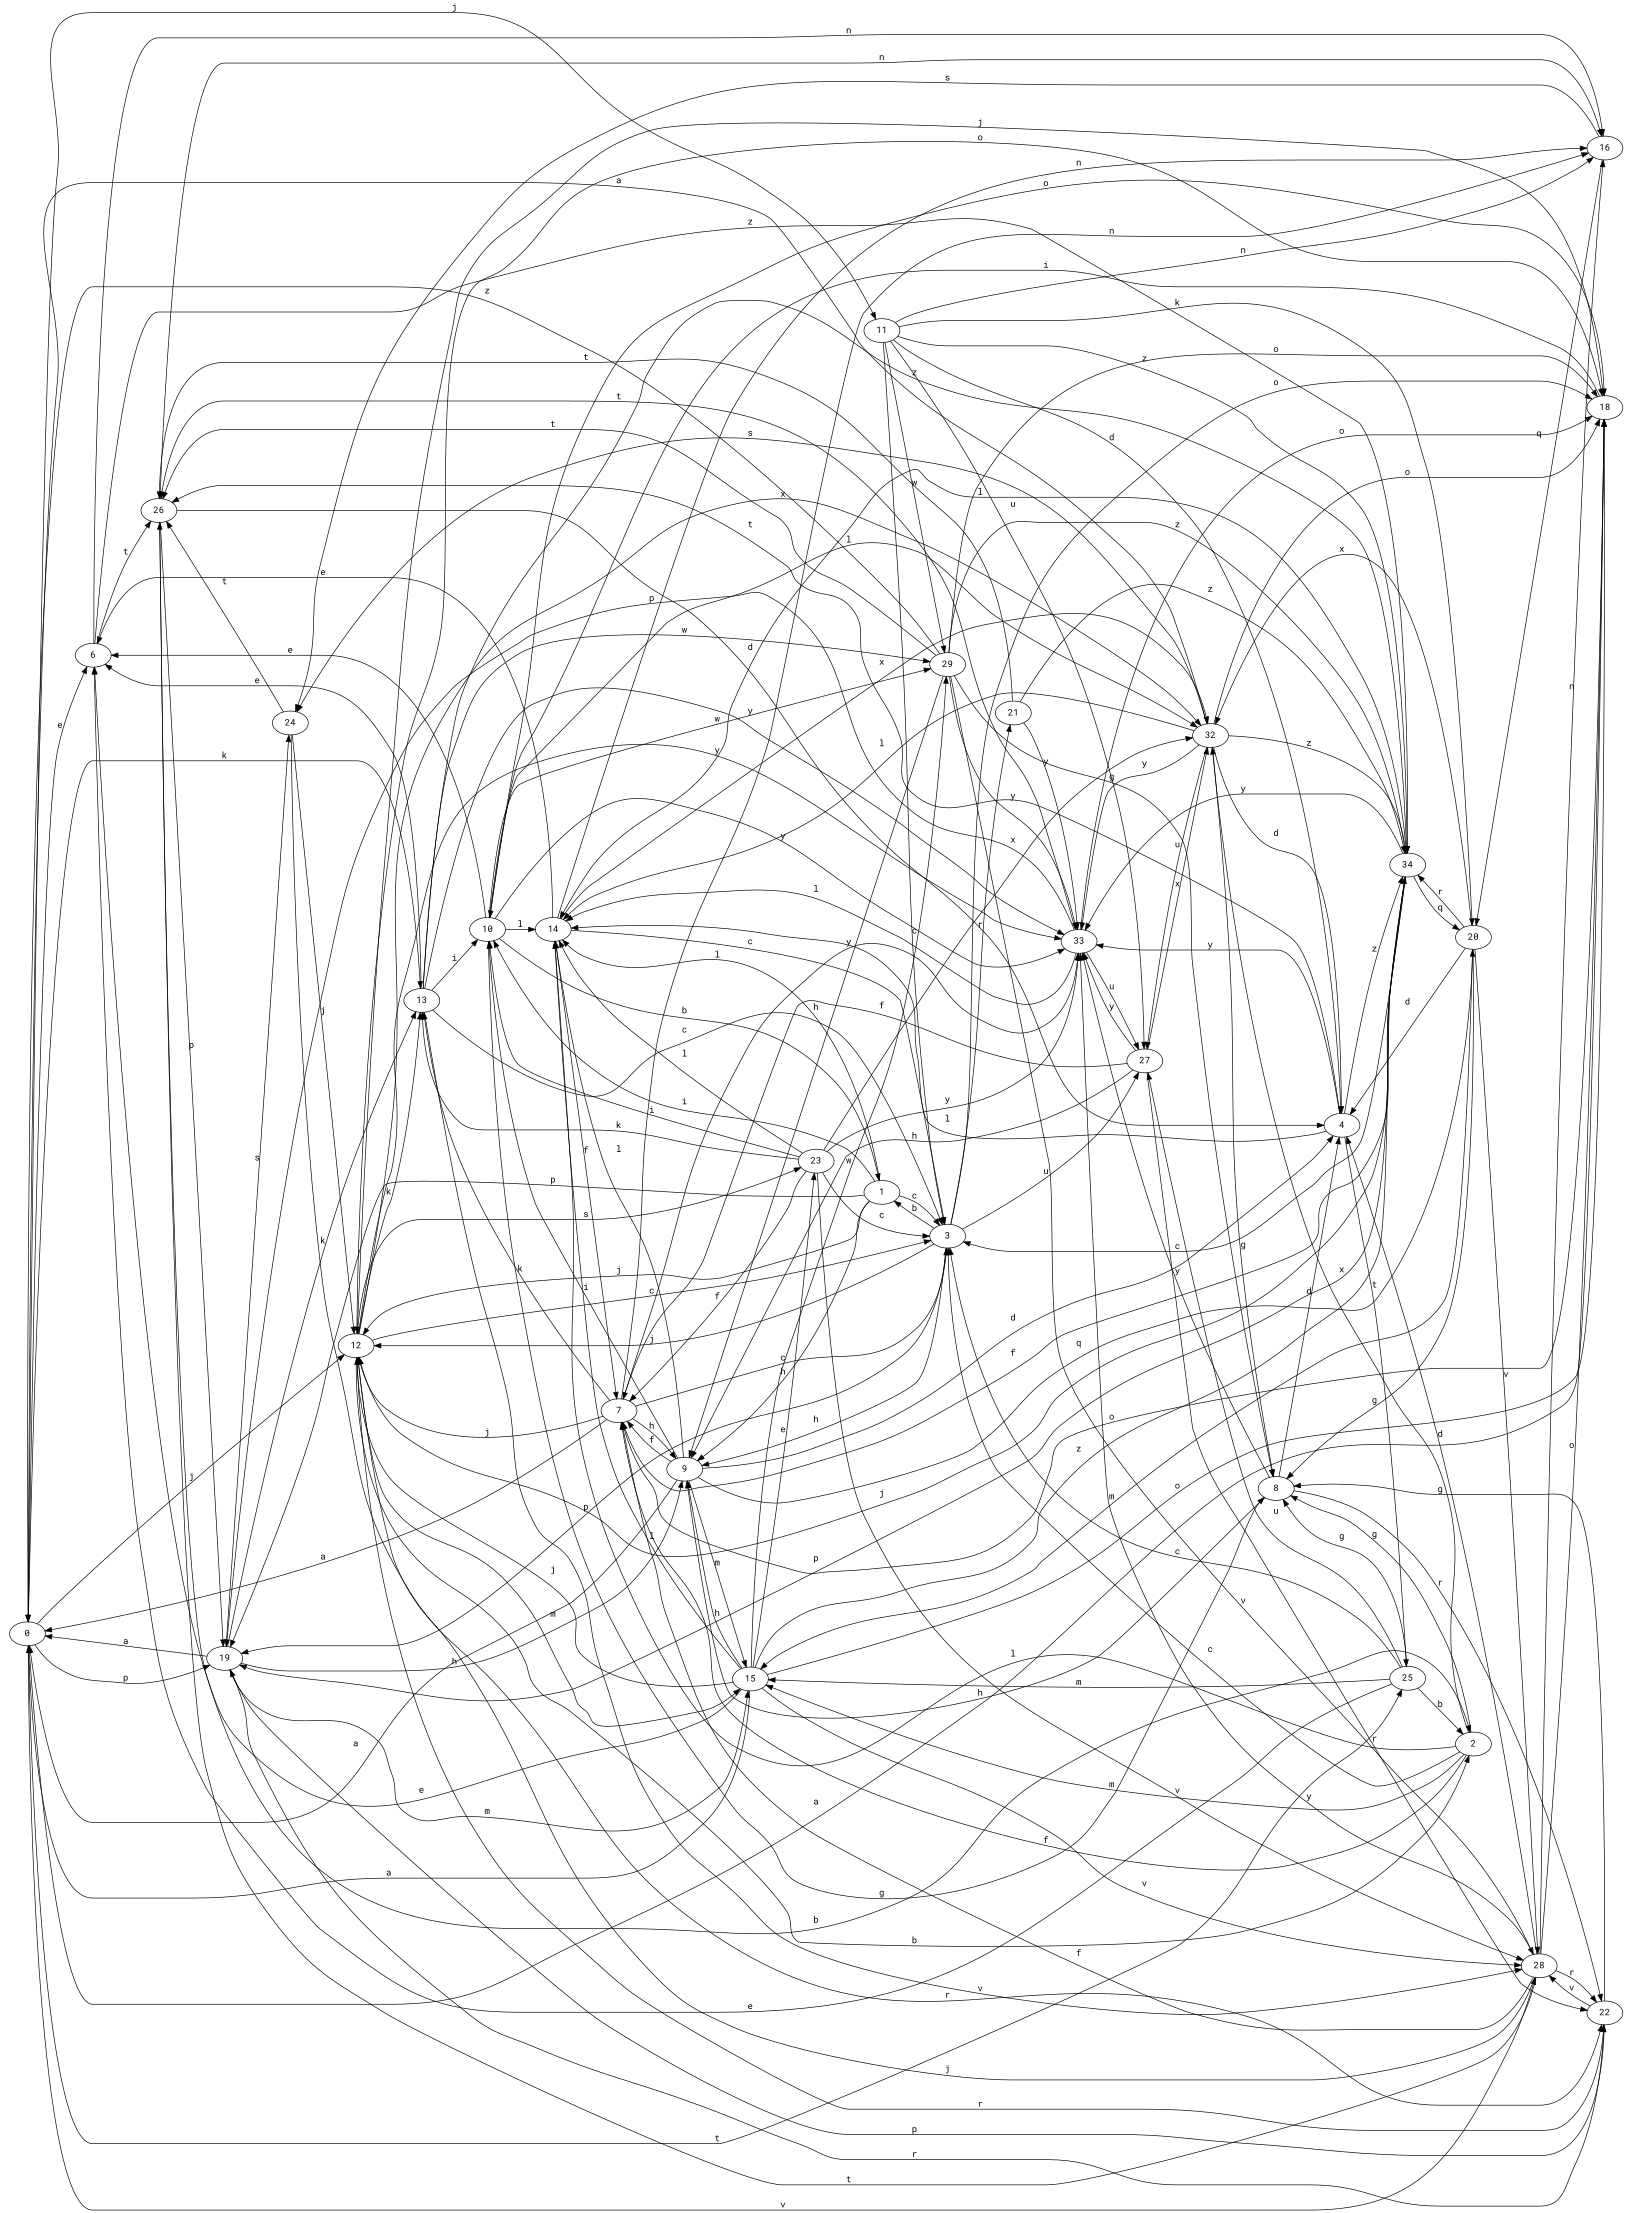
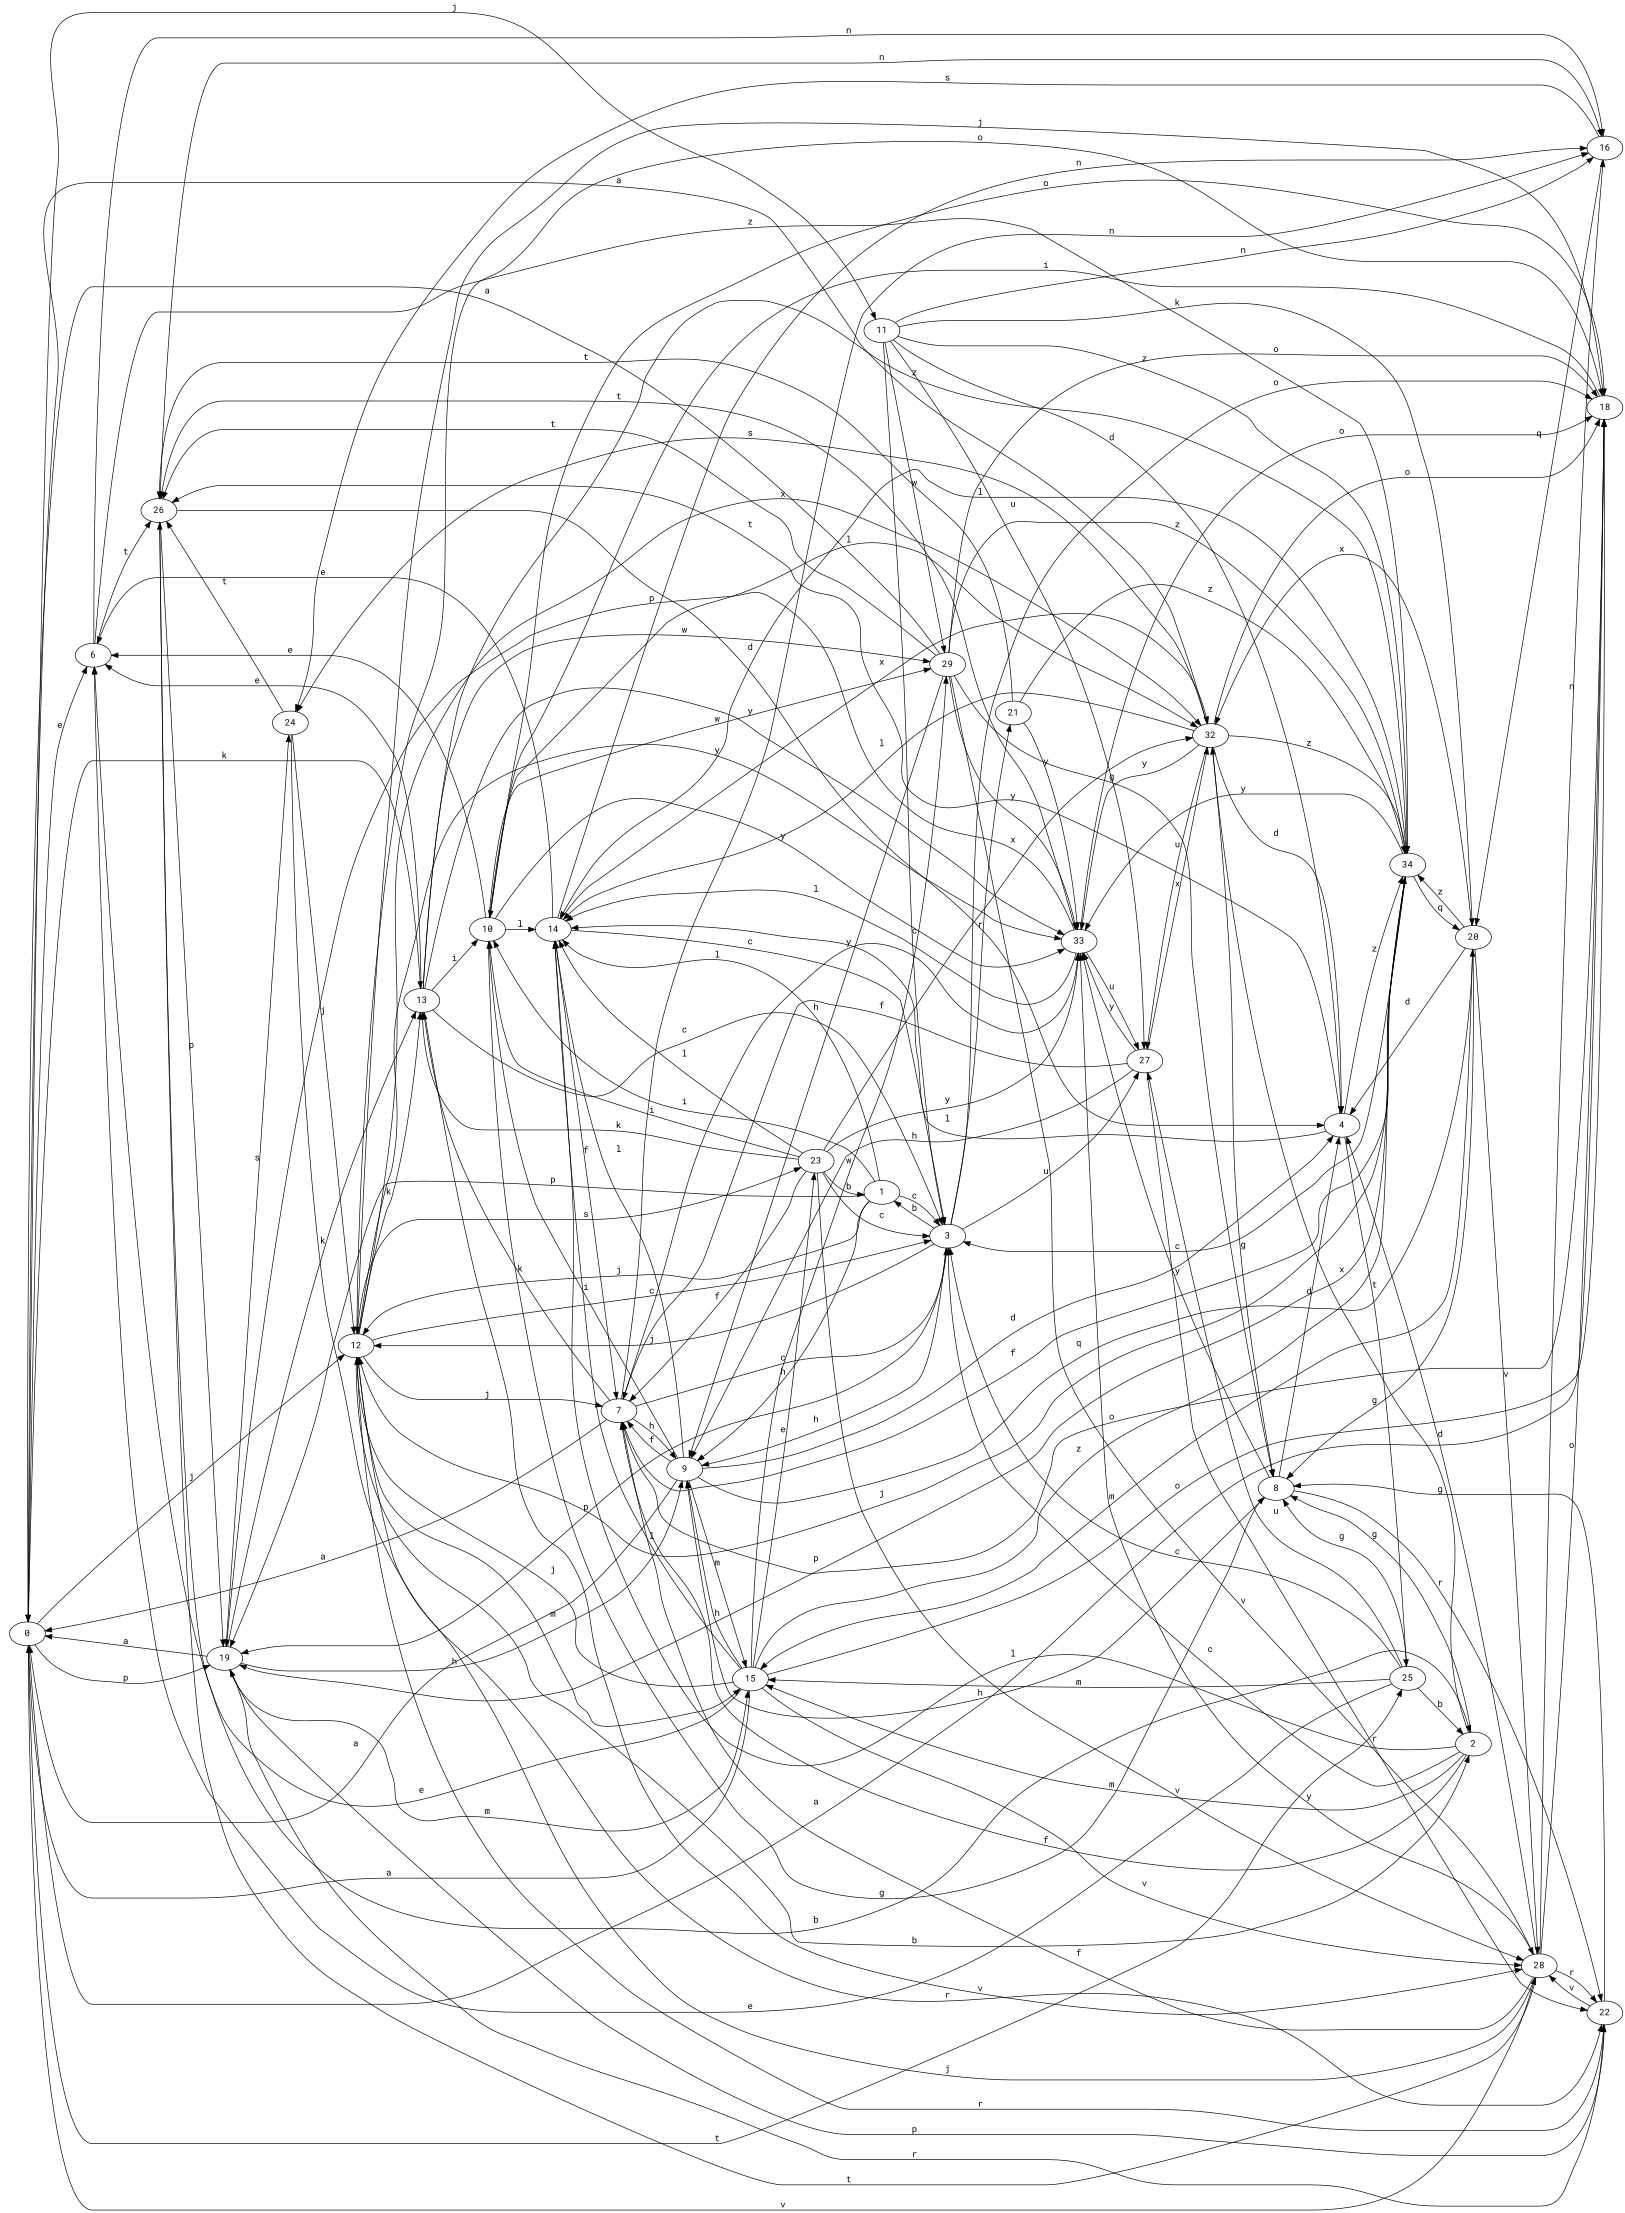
(488, 291) -> (488, 291)
(1441, 892) -> (1441, 892)
(1280, 951) -> none
(717, 1022) -> (838, 1187)
(467, 1436) -> (471, 1399)
